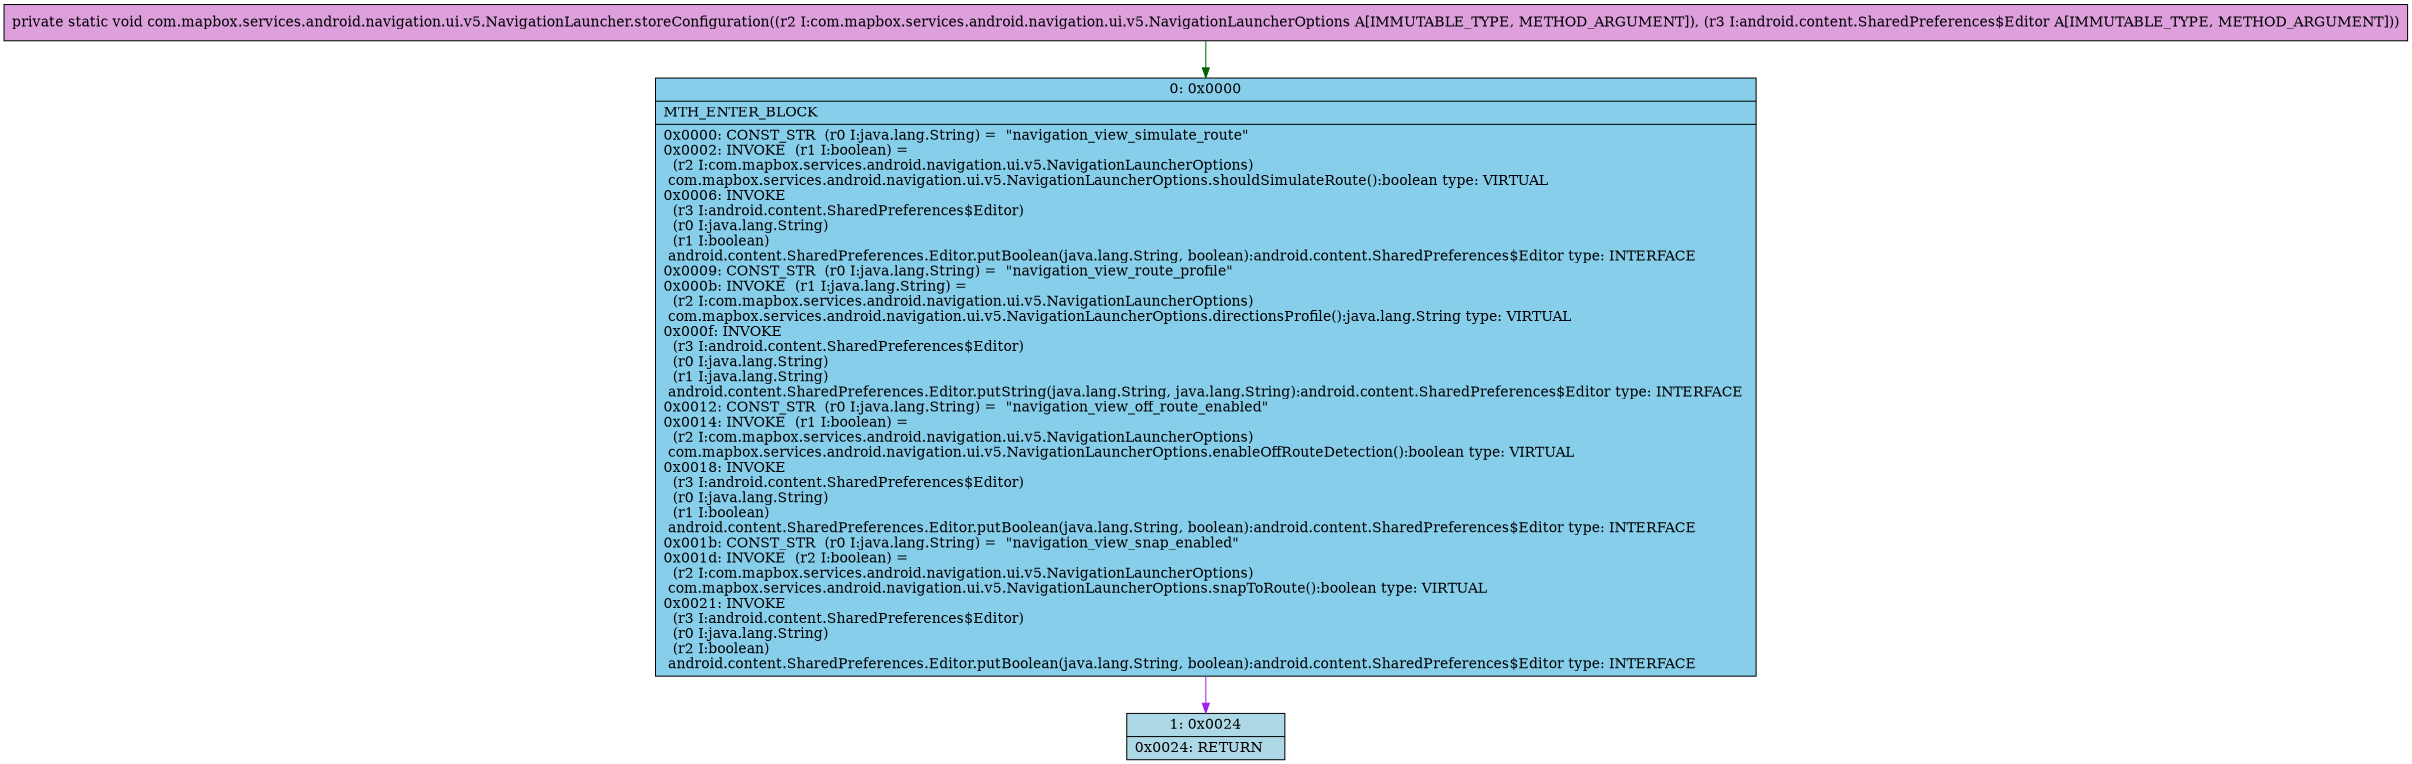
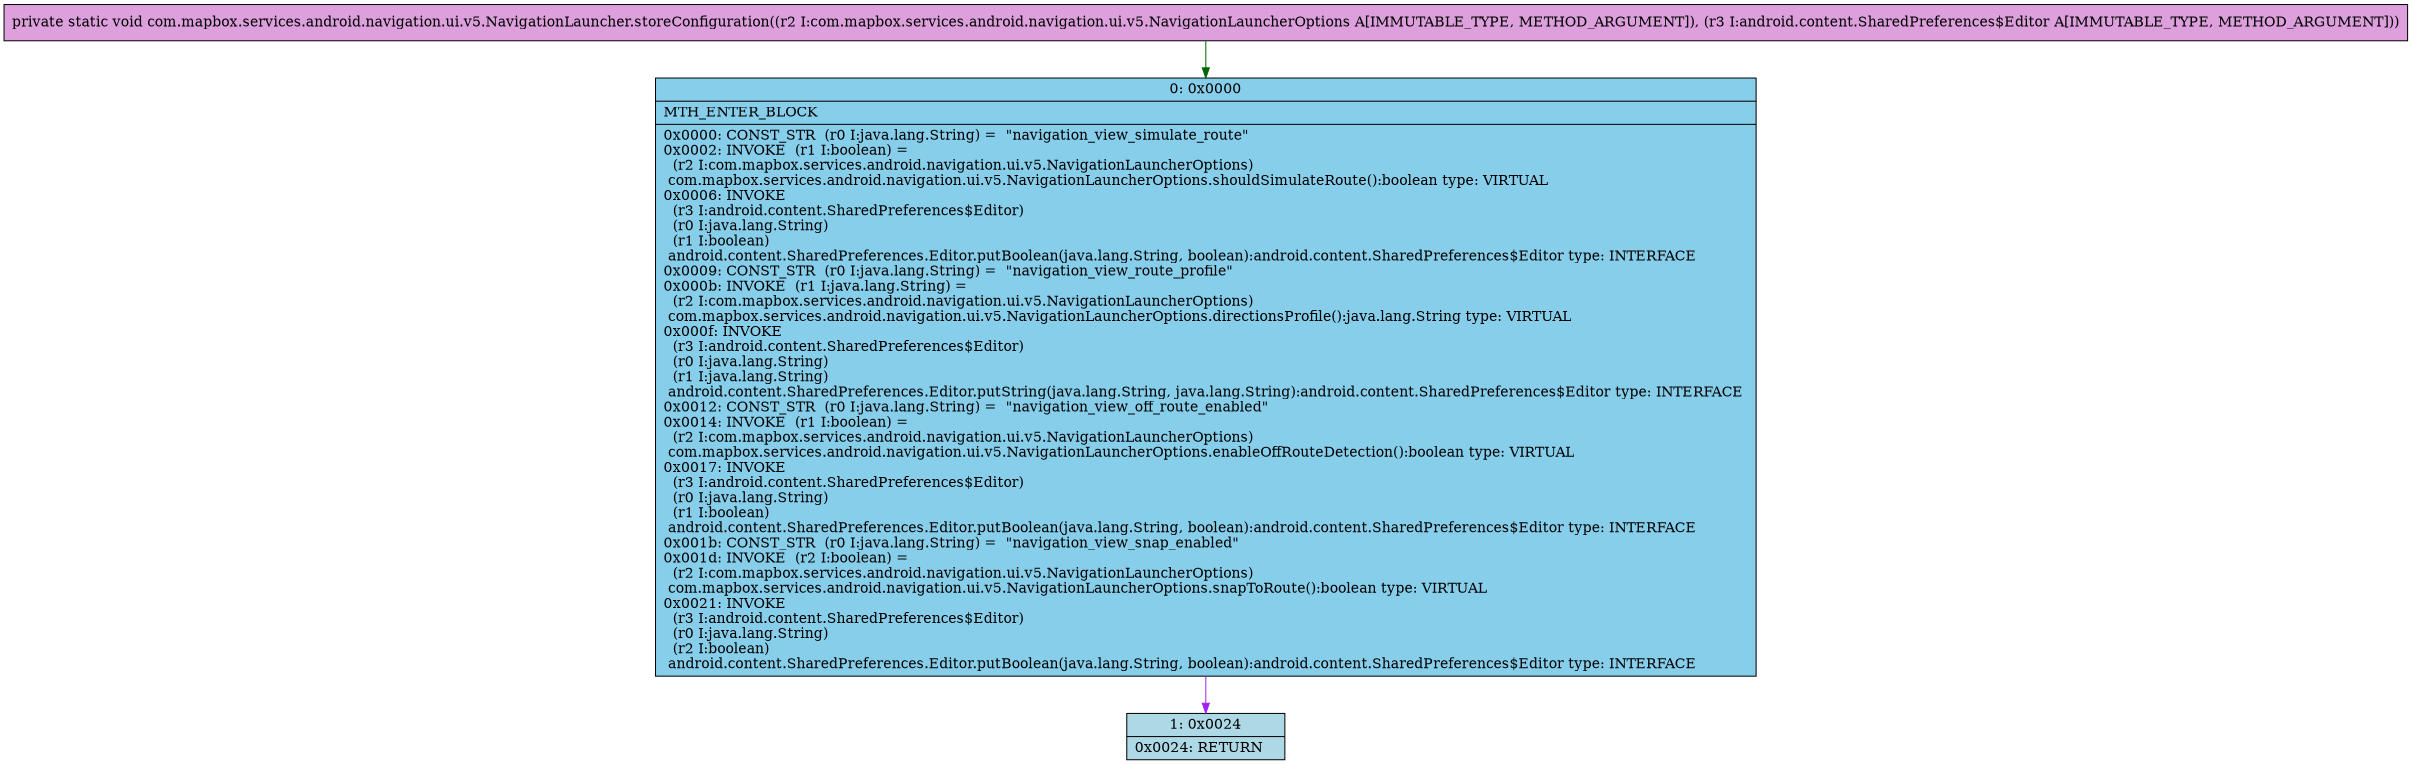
(730, 468) -> (730, 468)
